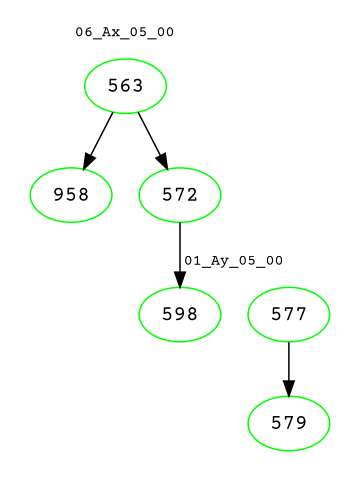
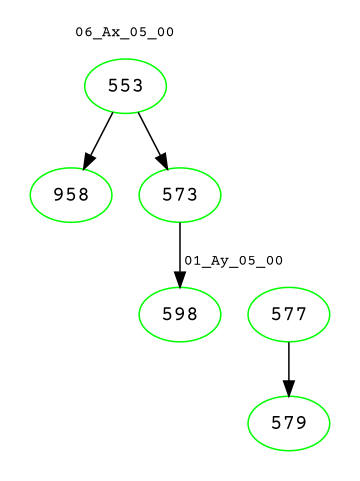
(126, 86) -> (126, 86)
(180, 195) -> (180, 195)
